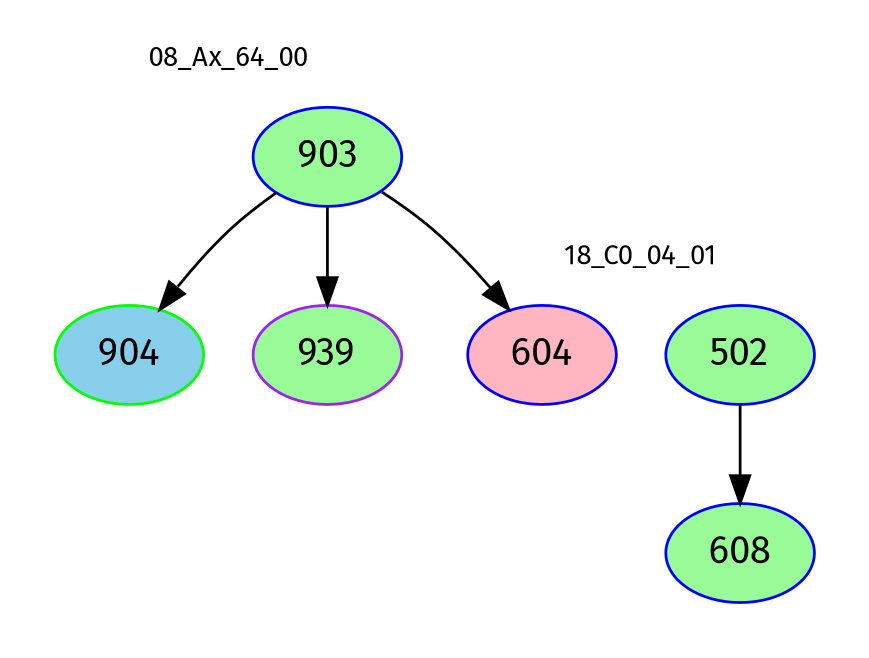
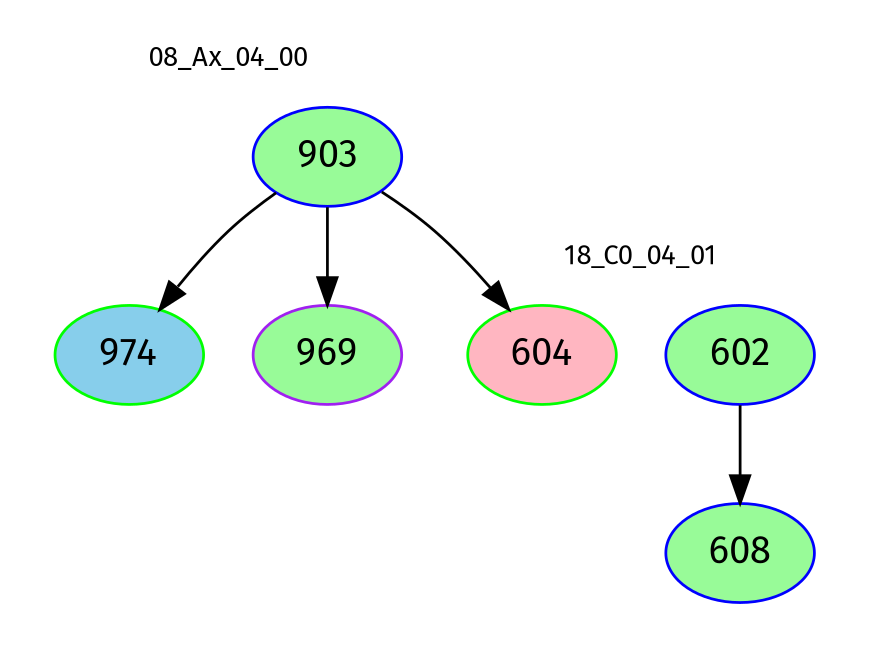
(228, 59) -> (228, 59)
(129, 355) -> (129, 355)
(327, 355) -> (327, 355)
(542, 355) -> (542, 355)
(740, 355) -> (740, 355)
